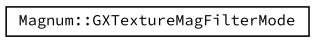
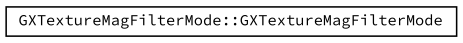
(158, 22) -> (231, 22)
